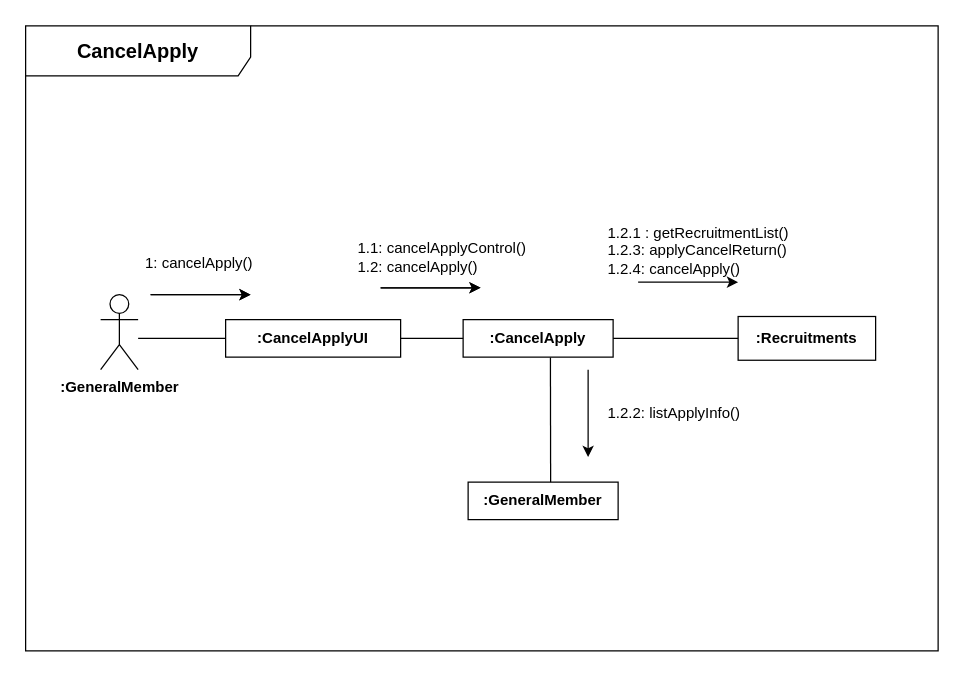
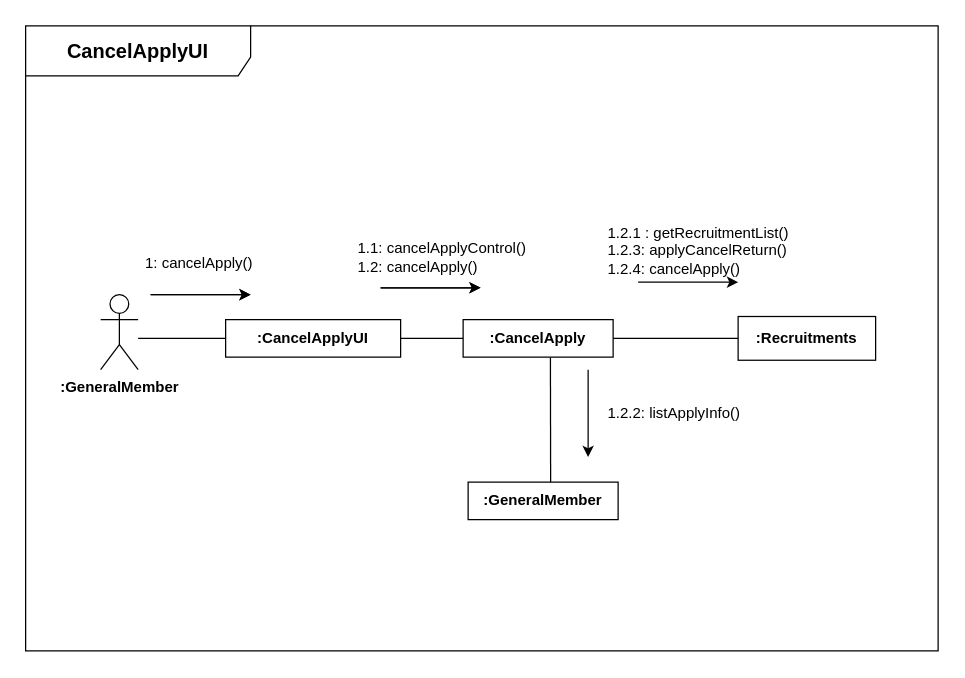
(138, 51) -> (138, 51)
